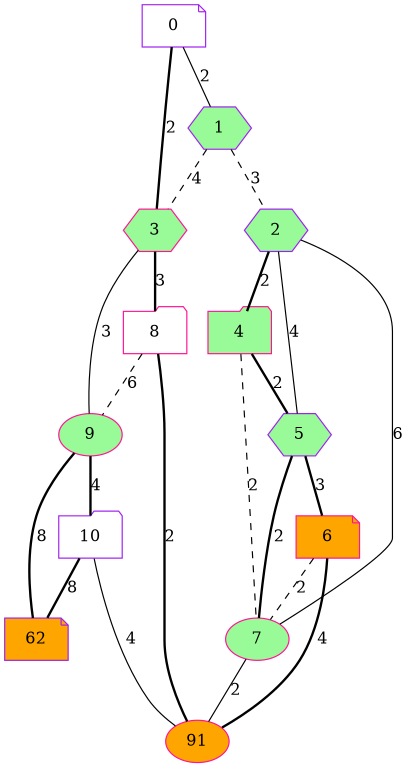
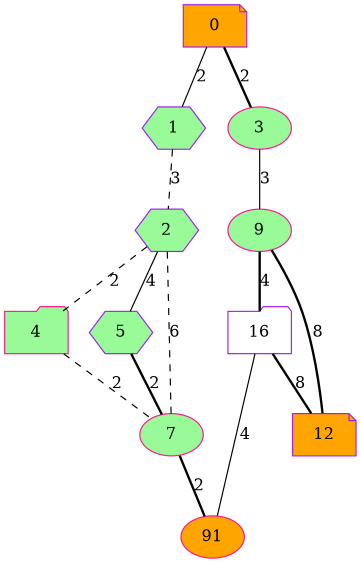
(174, 26) -> (215, 26)
(187, 179) -> none
(155, 230) -> (260, 128)
(258, 281) -> (105, 279)
(155, 333) -> none
(270, 384) -> none
(392, 438) -> (169, 333)
(90, 537) -> (260, 333)
(328, 537) -> none
(36, 639) -> (324, 435)
(227, 690) -> (192, 486)
